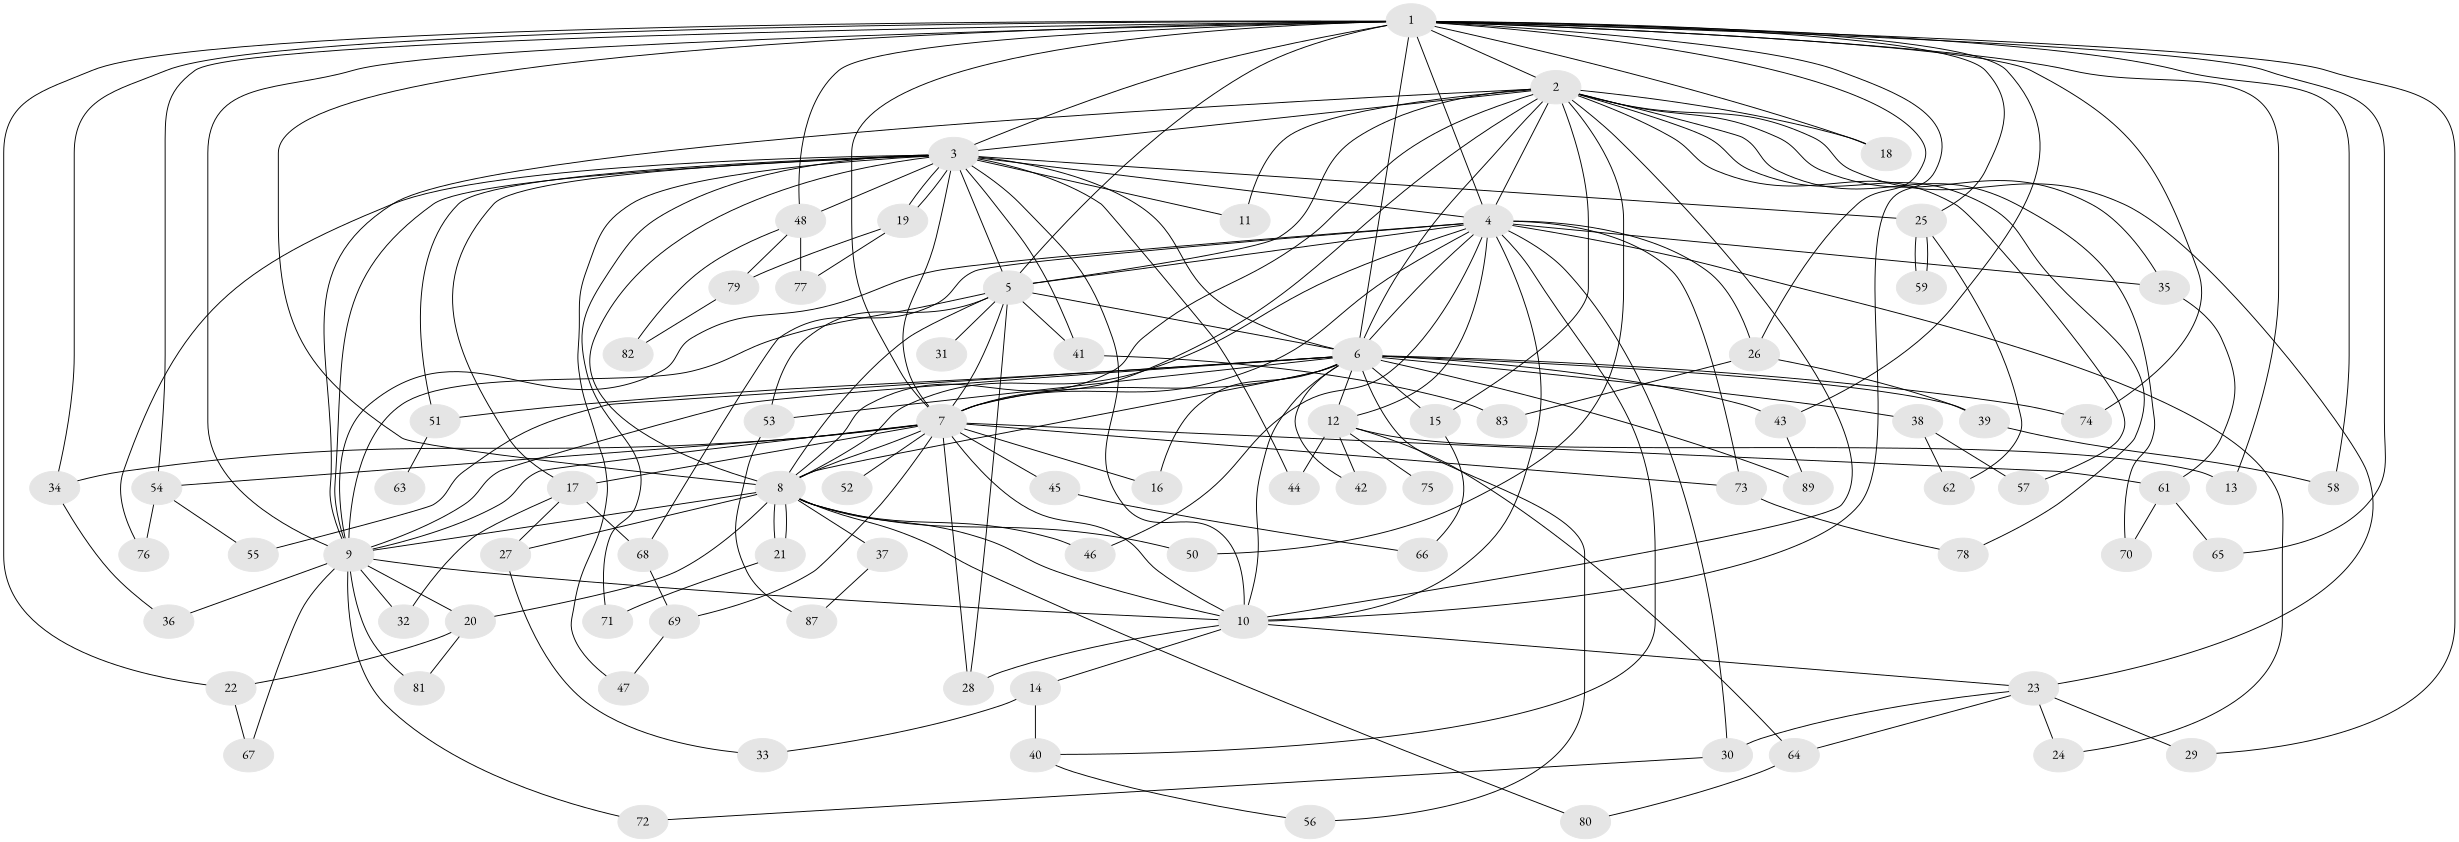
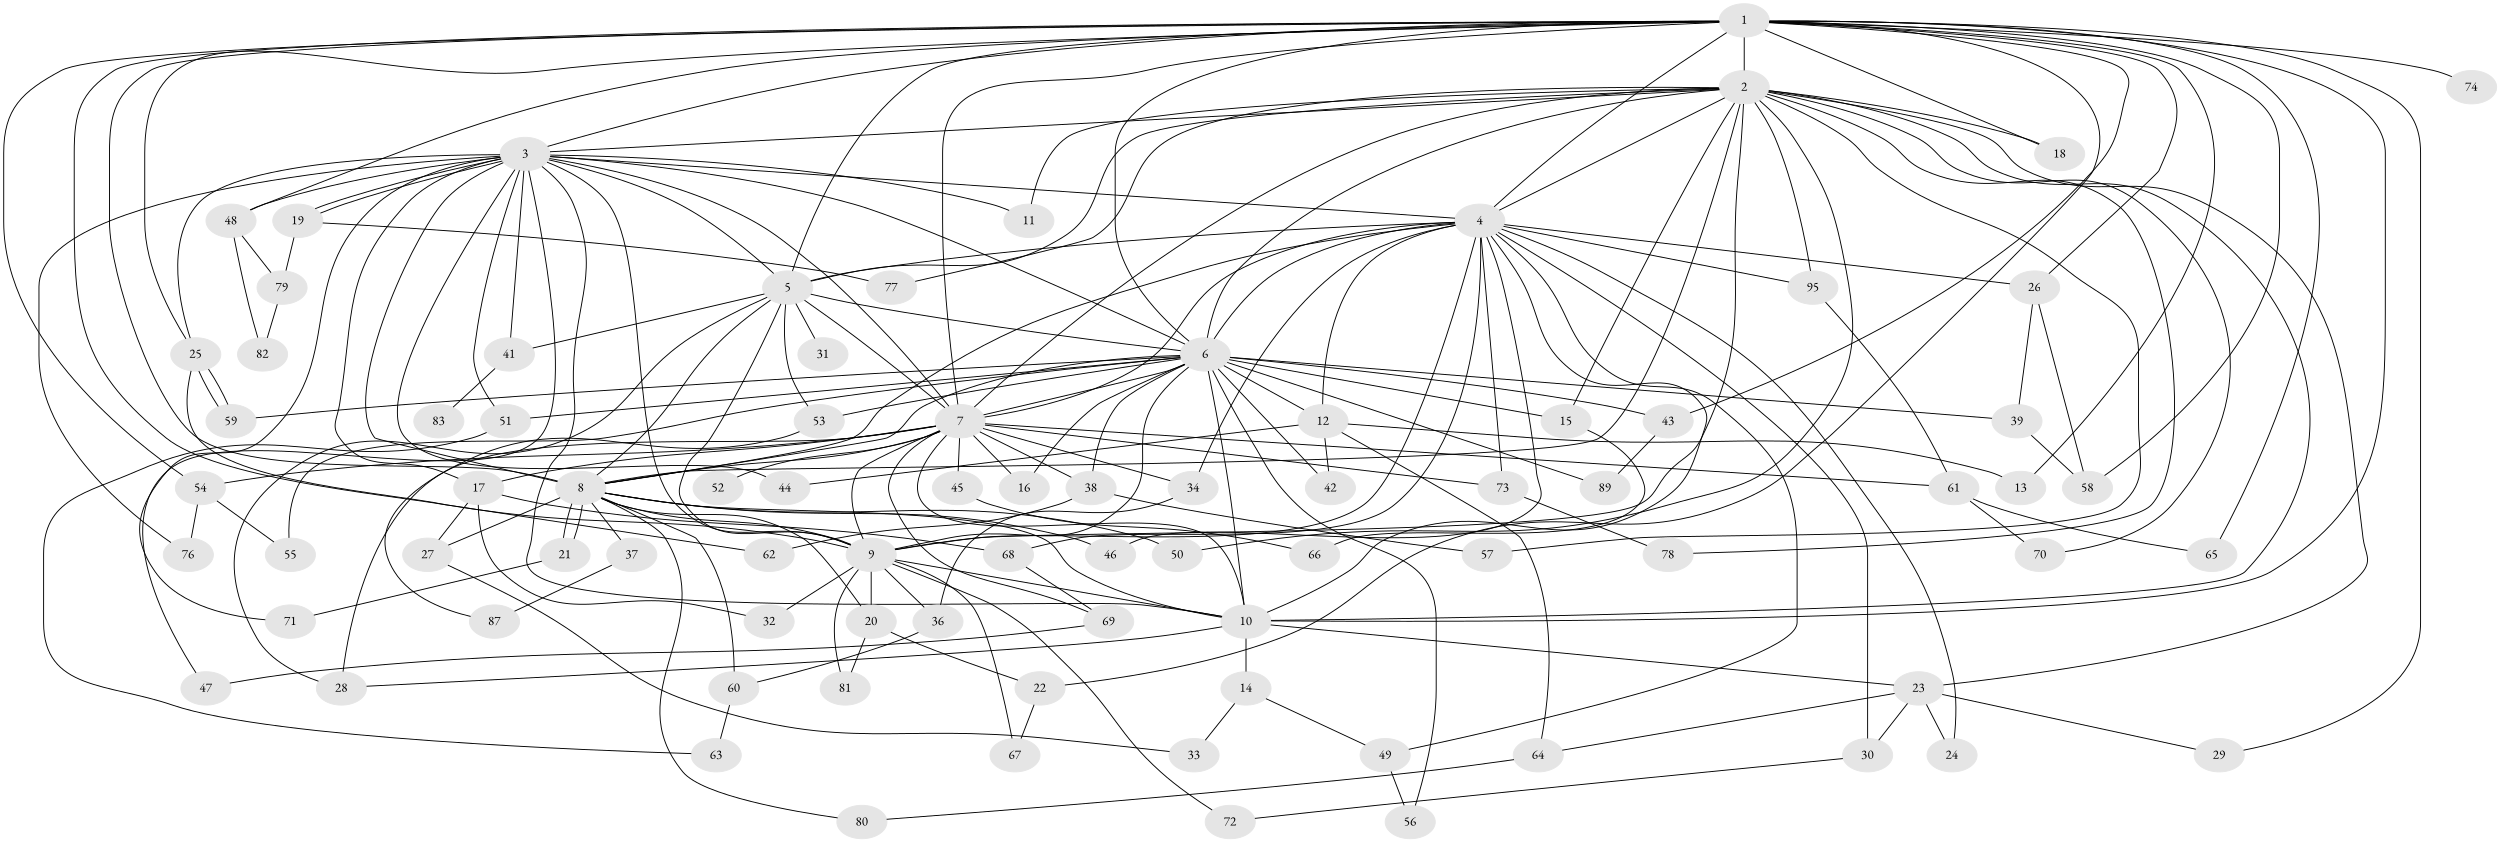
(173, 69) -> (1295, 312)
(801, 251) -> (1183, 134)
(2165, 288) -> (1813, 288)
(1724, 373) -> (718, 383)
(1623, 389) -> (2061, 388)
none -> (1021, 452)
(1428, 488) -> none
none -> (734, 688)
(1035, 755) -> (1385, 755)
